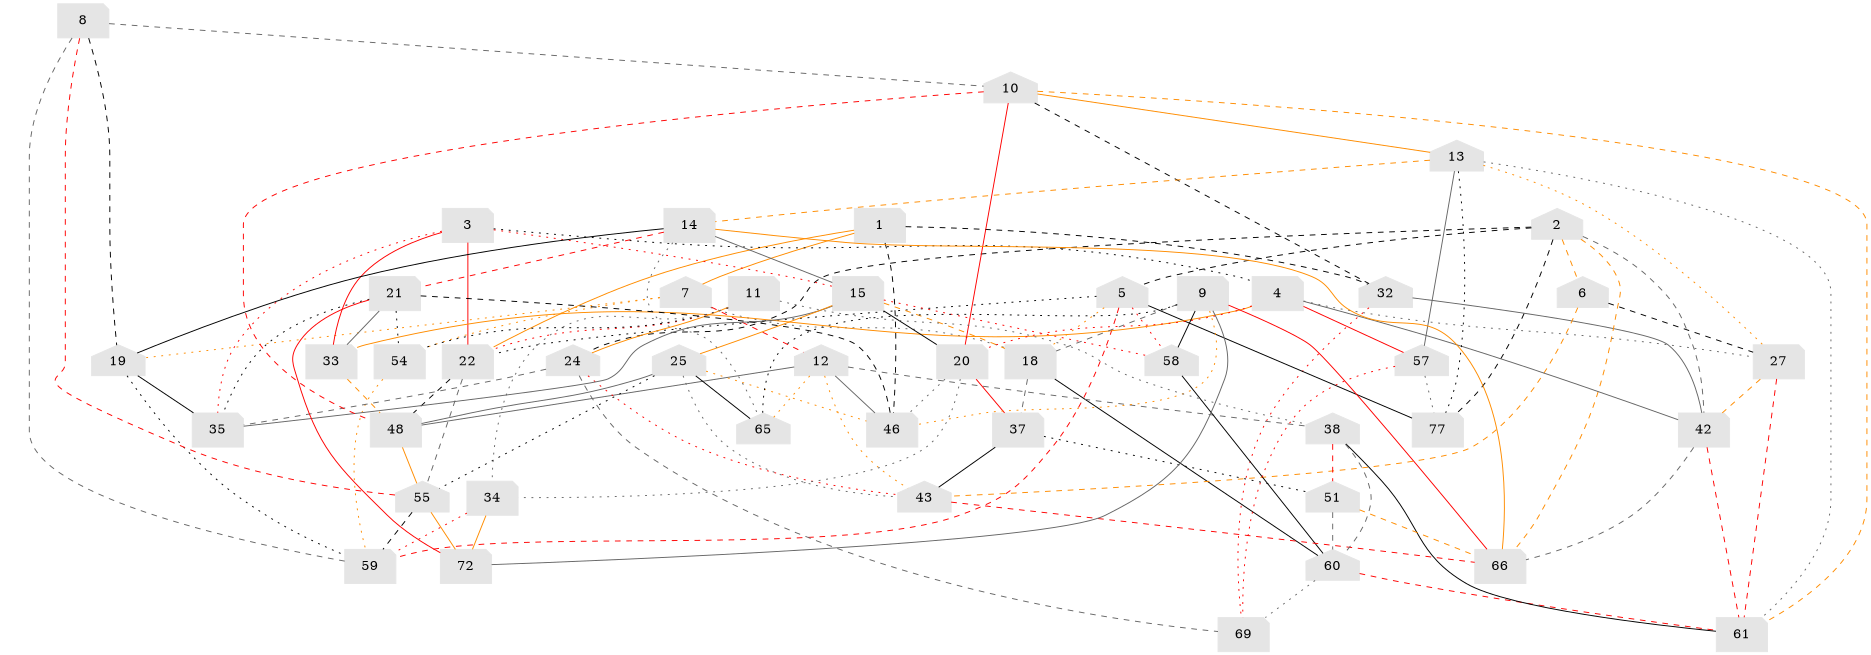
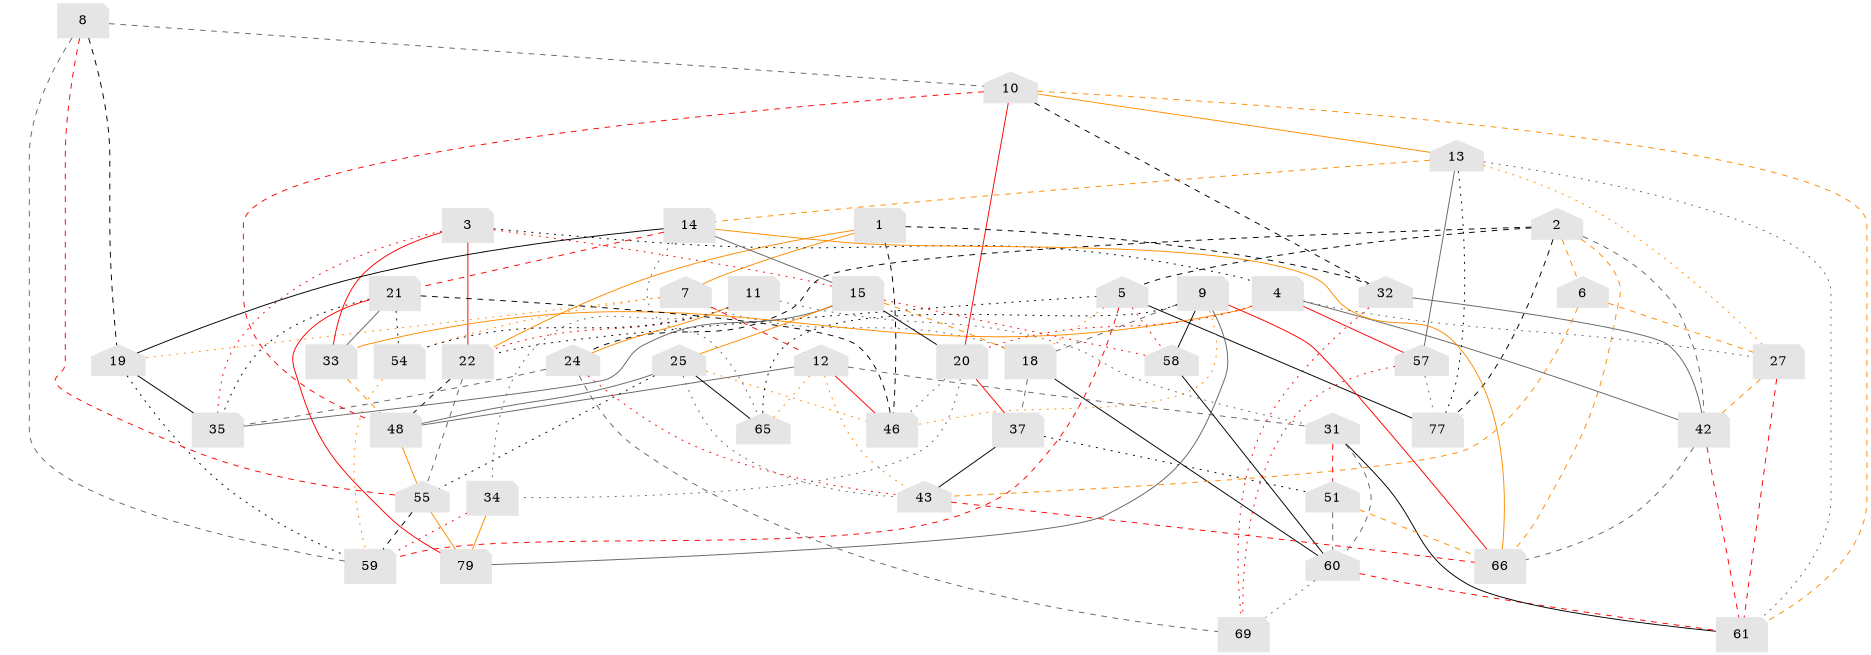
(1677, 327) -> (1677, 327)
(855, 394) -> (855, 394)
(1333, 430) -> (1333, 430)
(466, 566) -> (466, 566)
